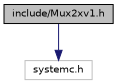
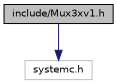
(59, 14) -> (59, 14)
